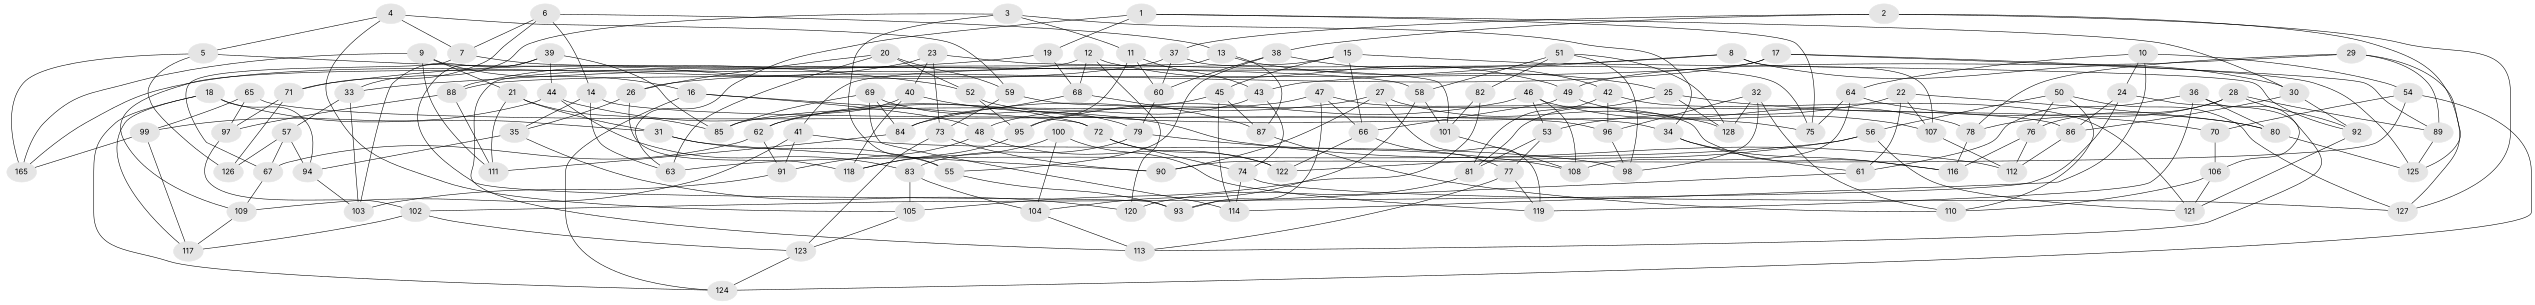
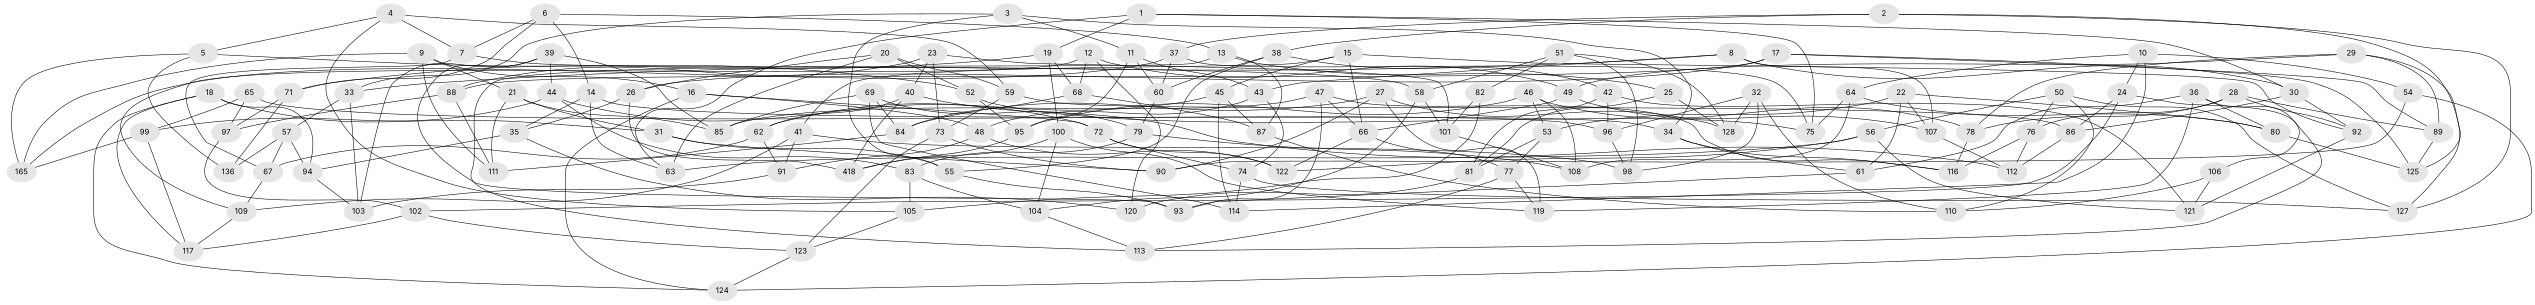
none -> (1053, 93)
(2215, 133) -> none
(228, 172) -> (228, 172)
(849, 172) -> (849, 172)
